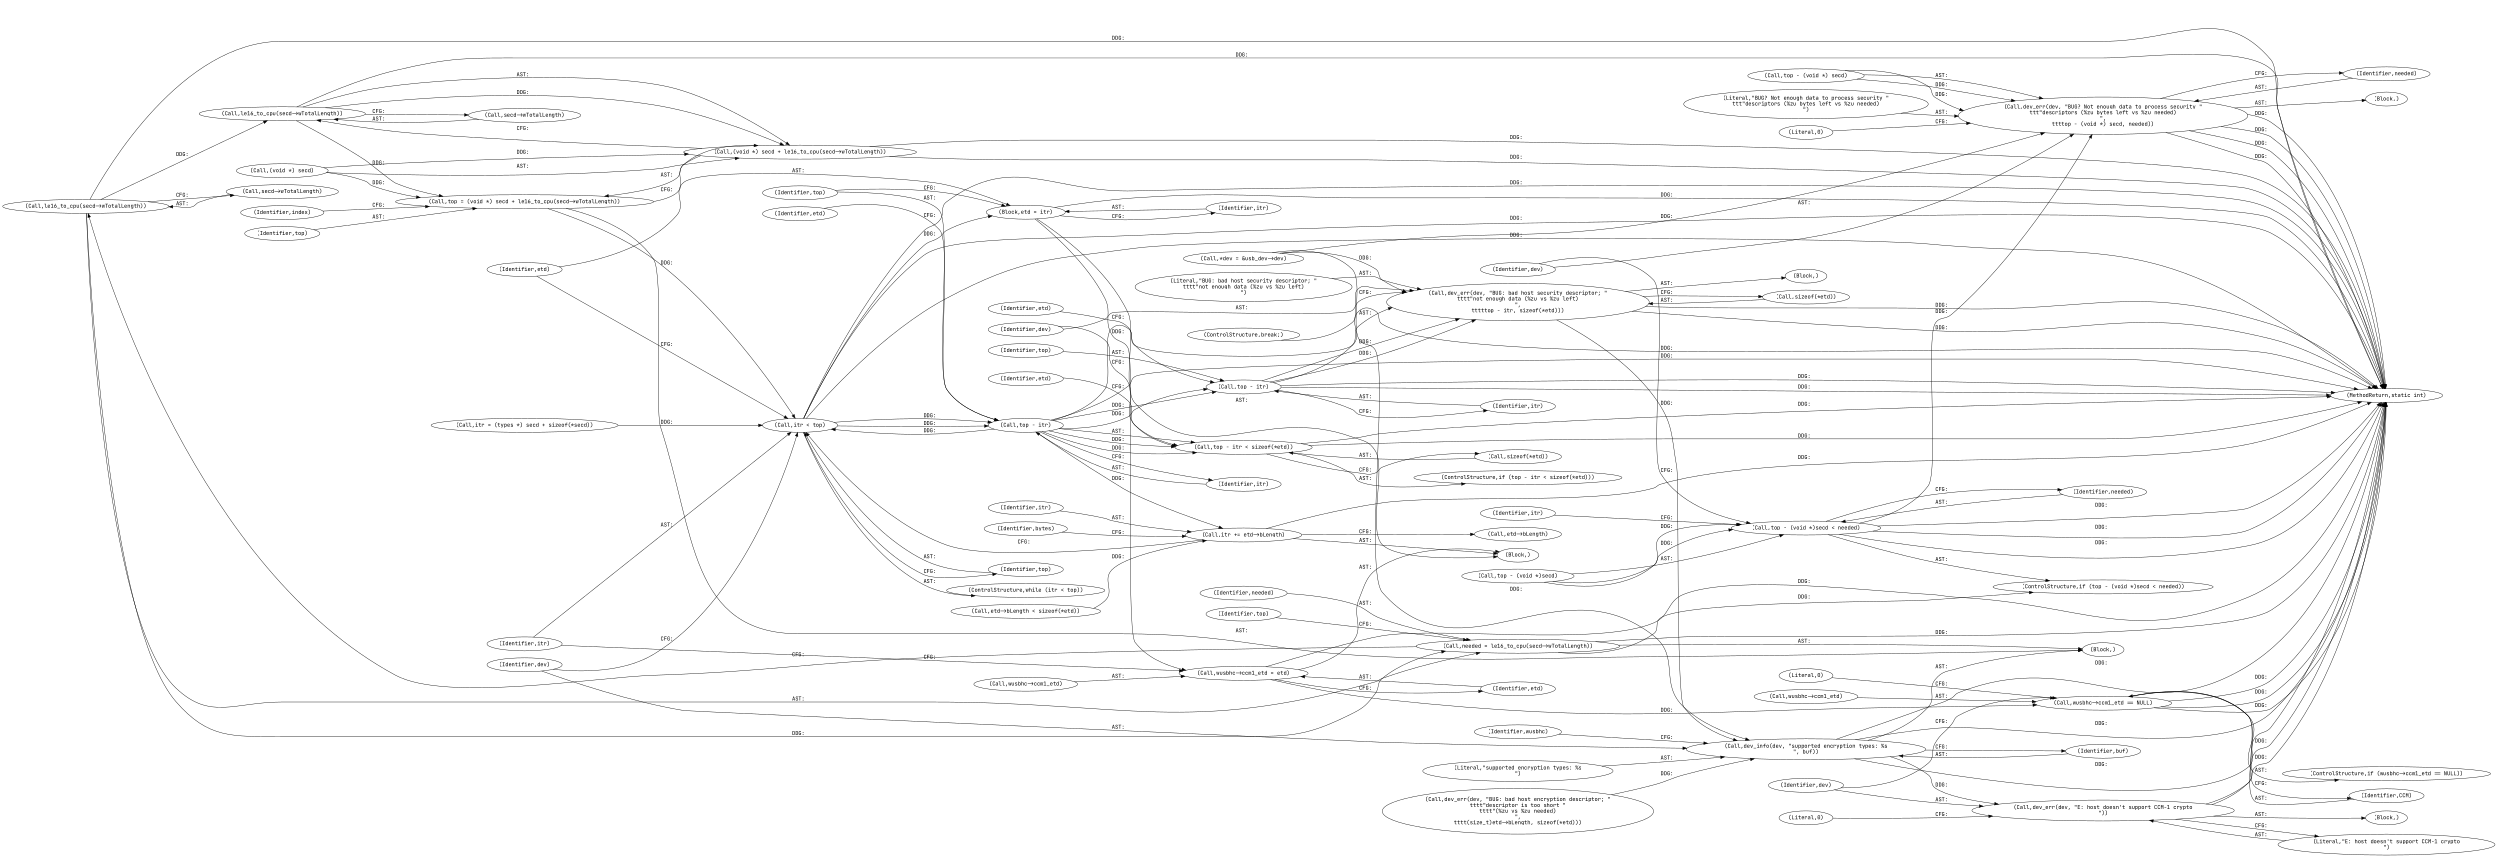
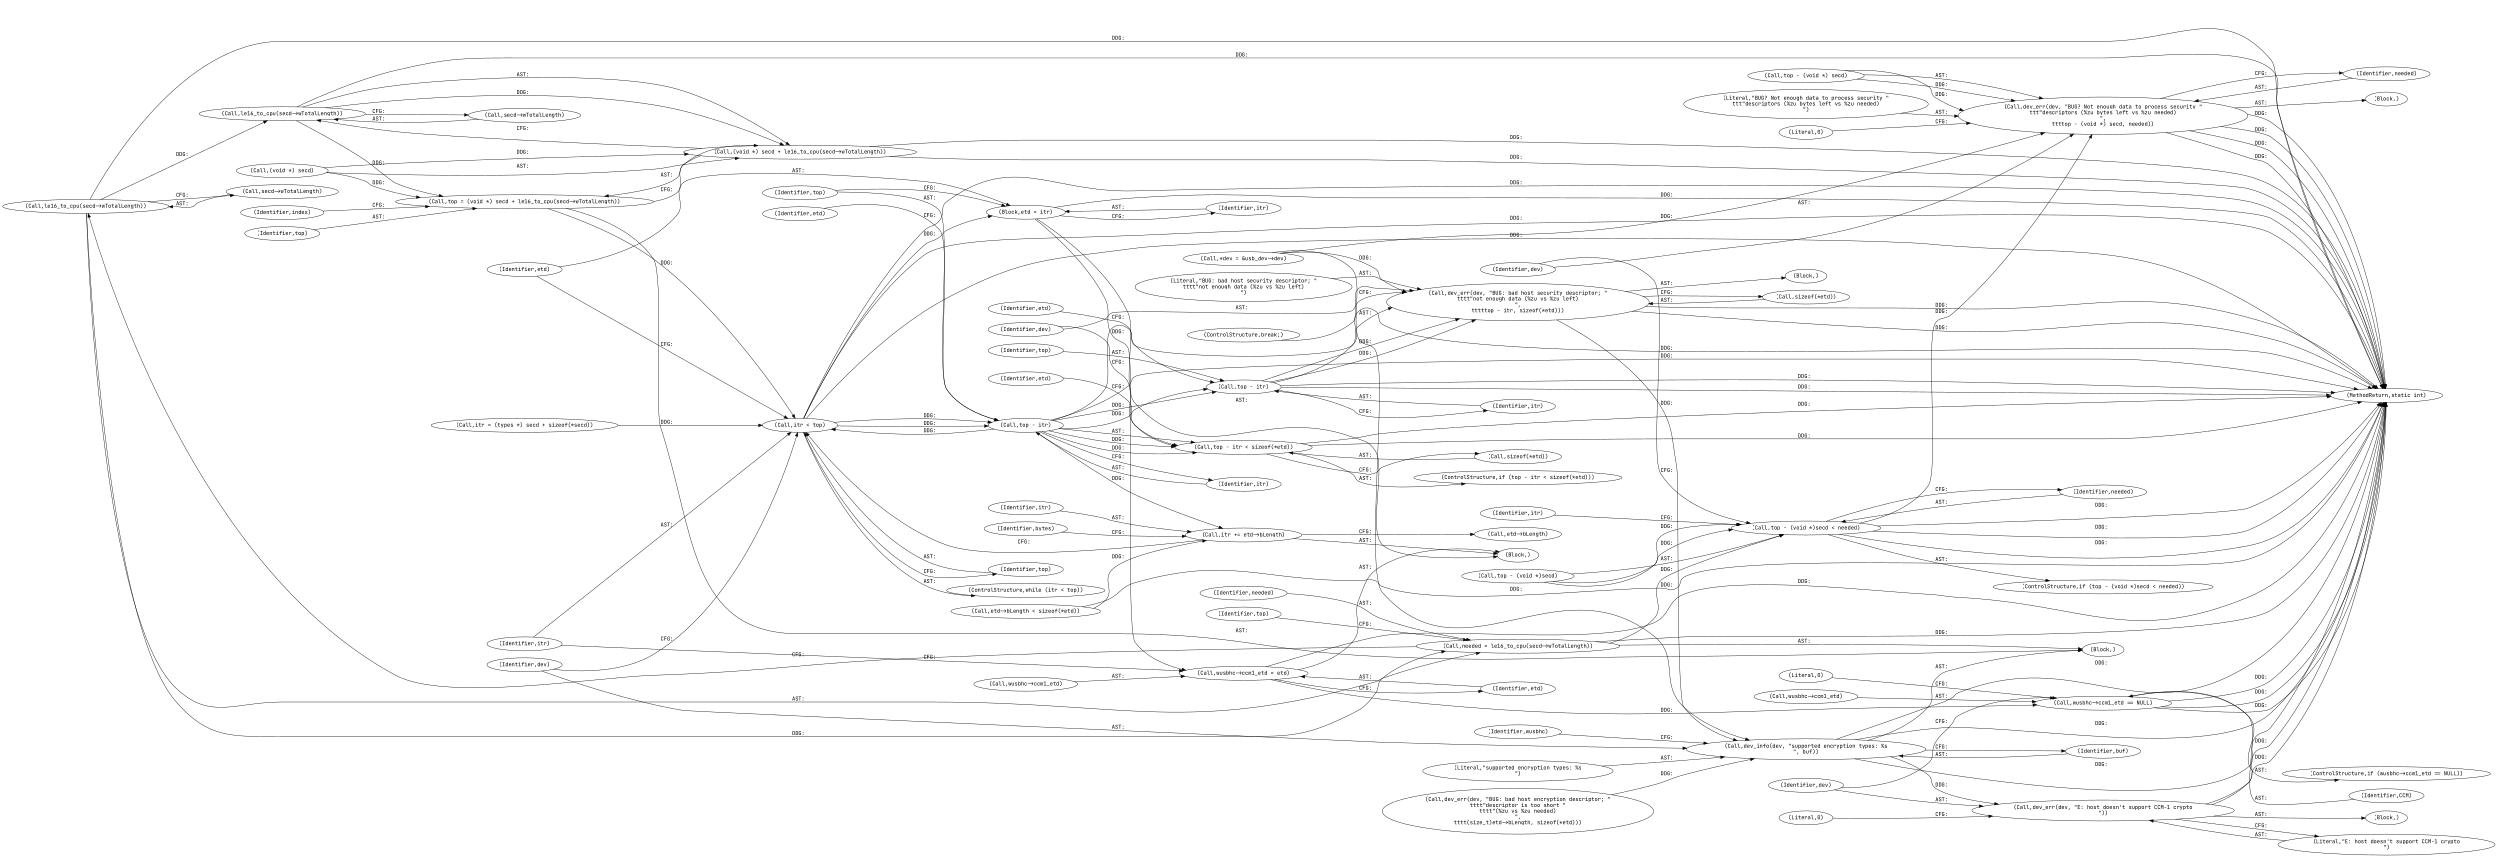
(1818, 465) -> (1760, 566)
(1786, 604) -> (1671, 574)
(2255, 786) -> none
